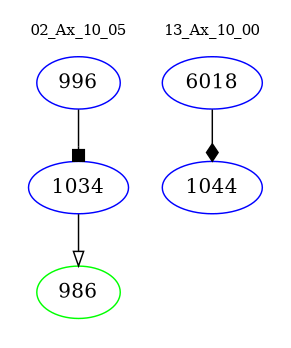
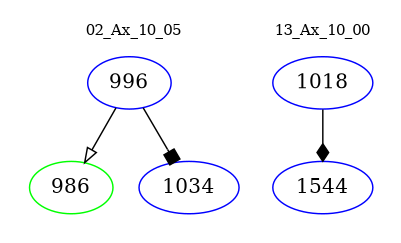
(212, 83) -> (323, 83)
(212, 188) -> (323, 188)
(79, 233) -> (104, 129)
